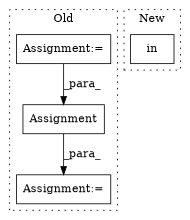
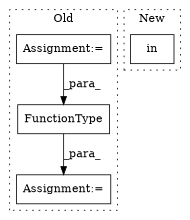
(64, 119) -> (64, 119)
